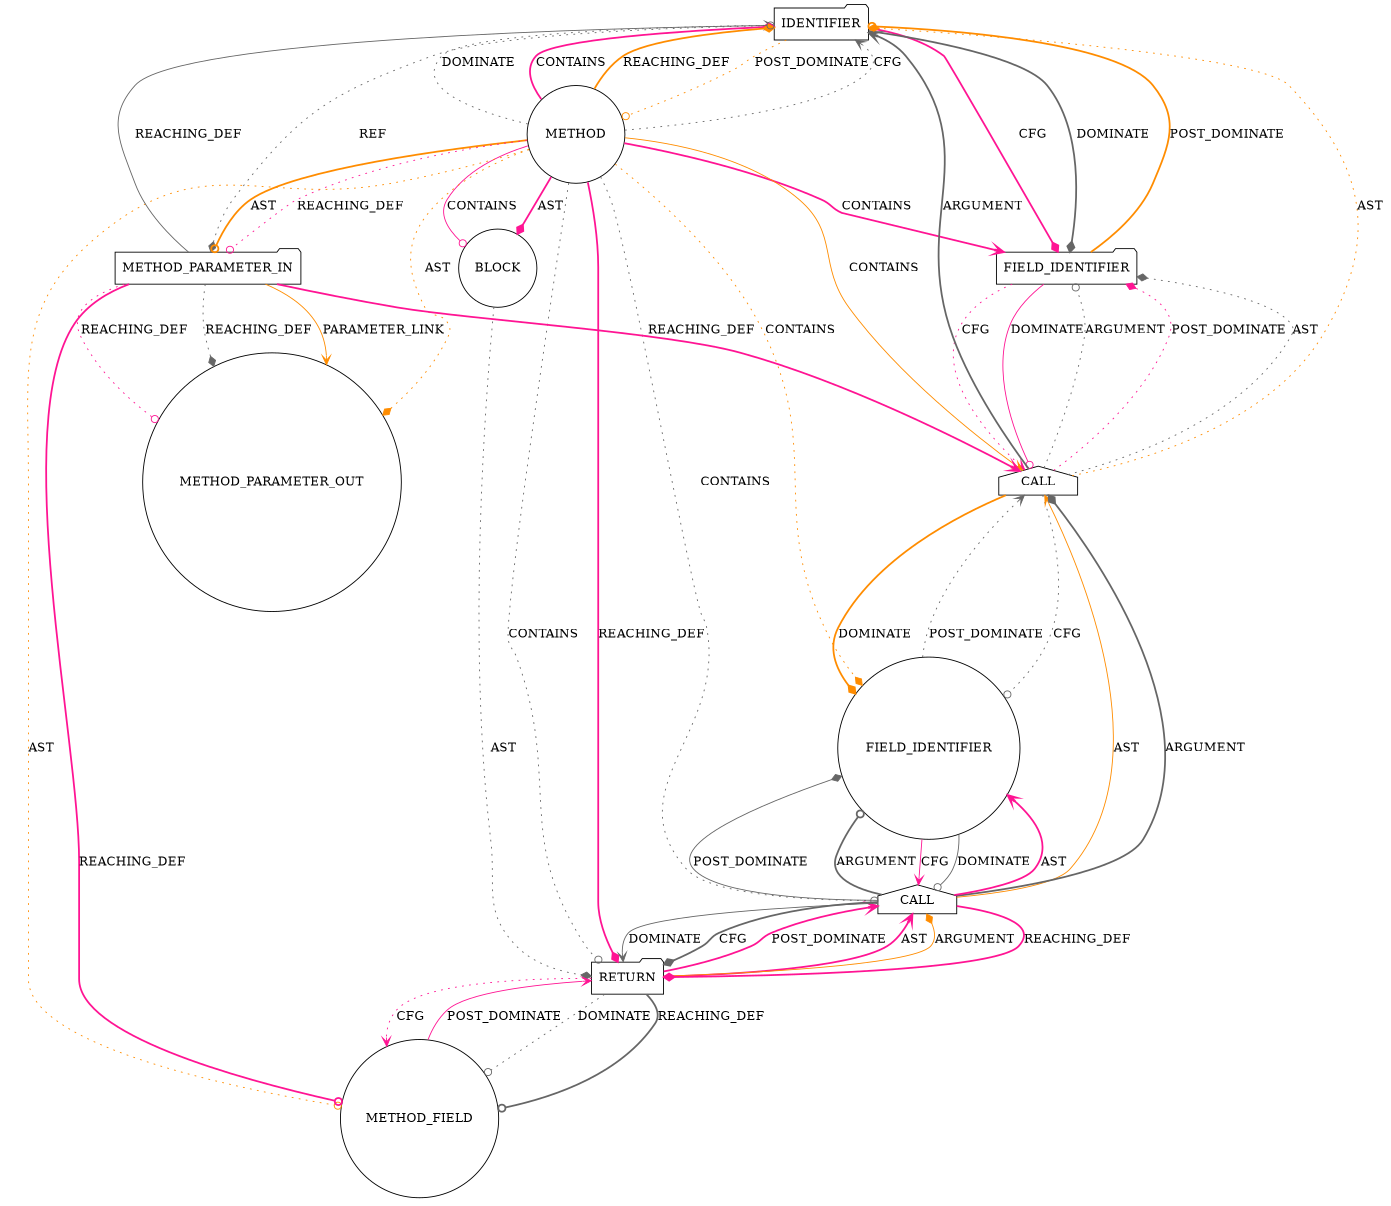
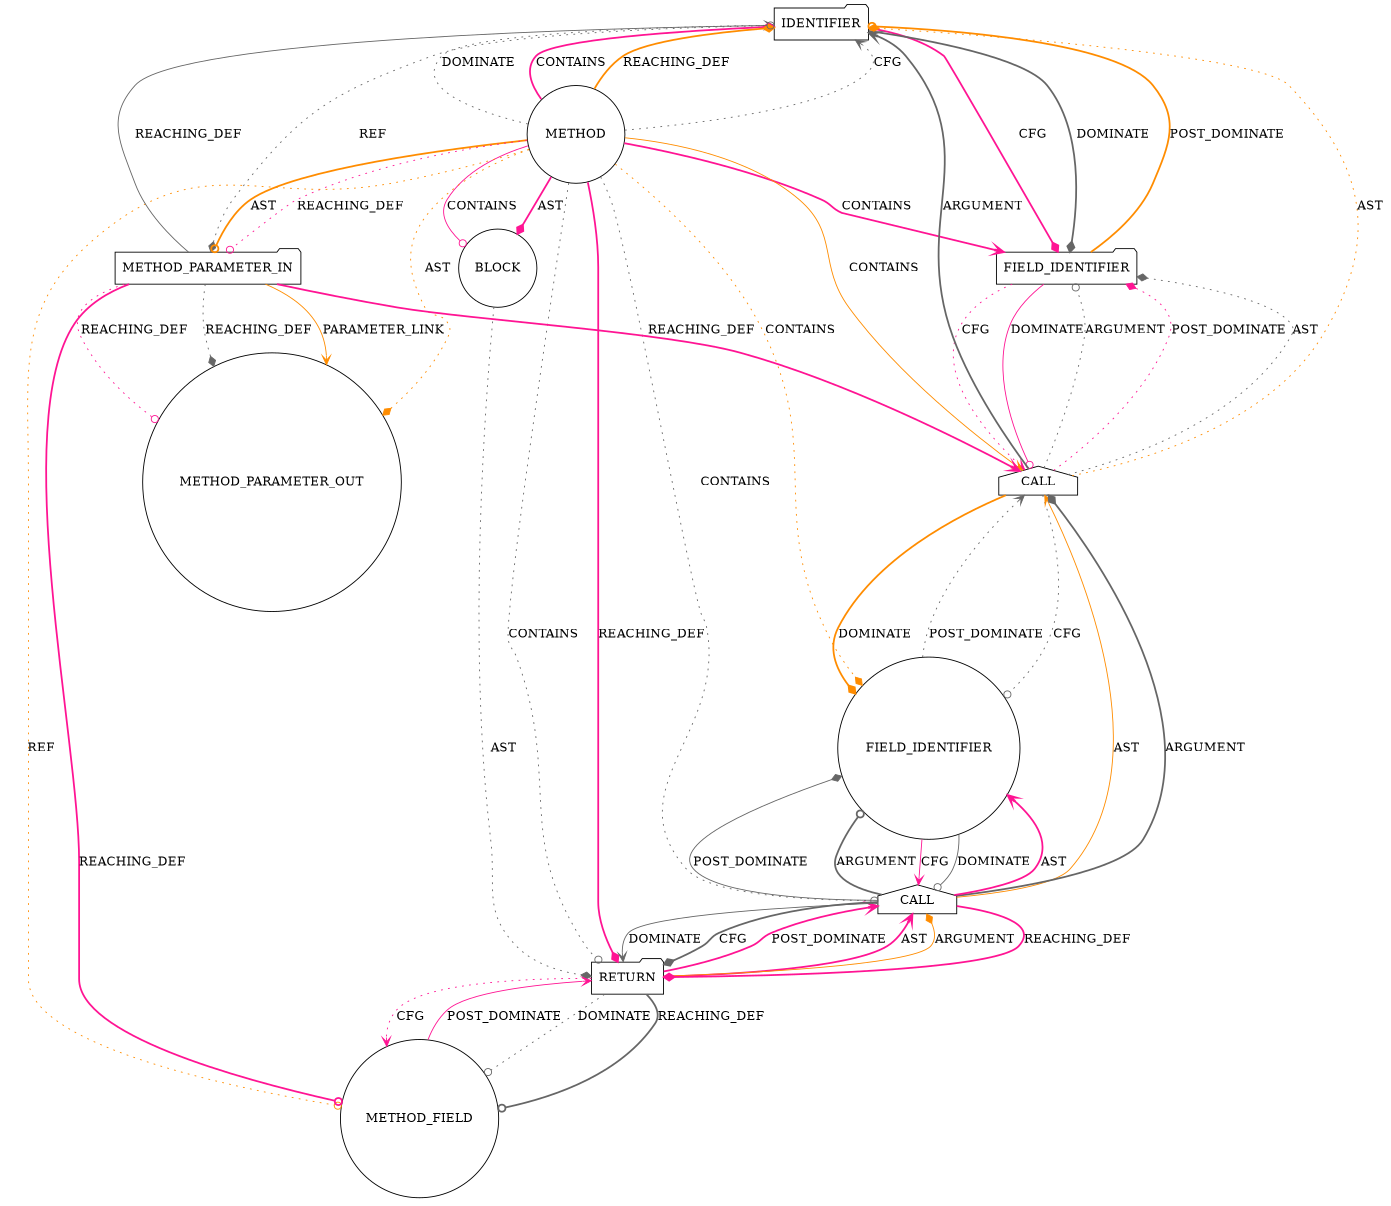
(710, 81) -> none
(41, 748) -> (41, 748)
